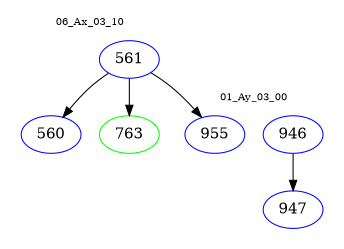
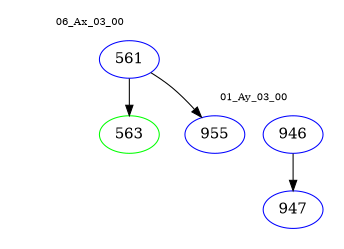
(90, 22) -> (90, 22)
(51, 135) -> none
(129, 135) -> (129, 135)
